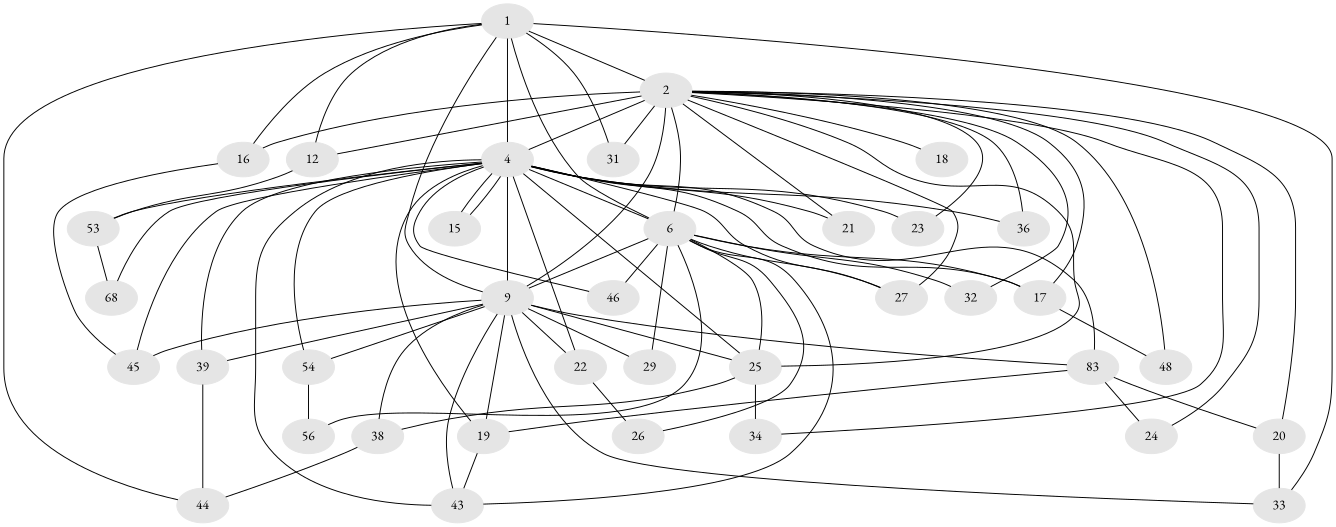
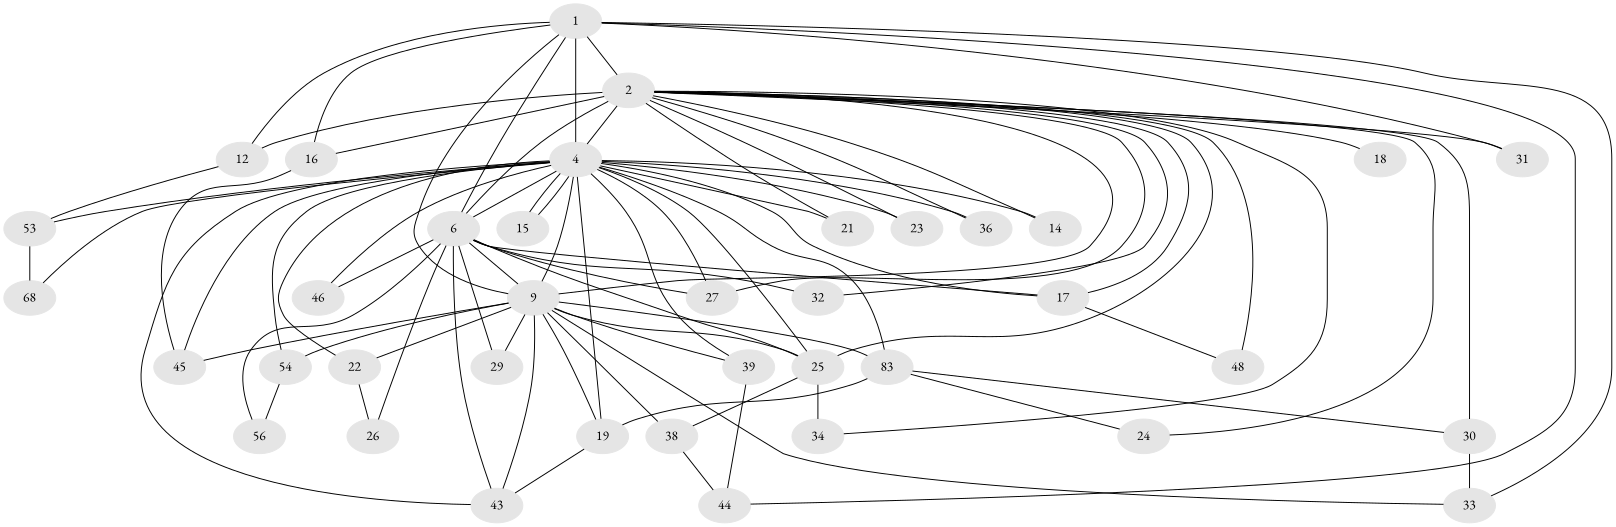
none -> (1055, 229)
(1279, 436) -> (1470, 436)
